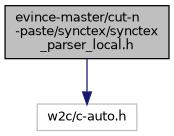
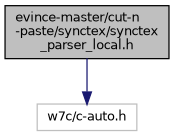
(87, 117) -> (87, 117)
